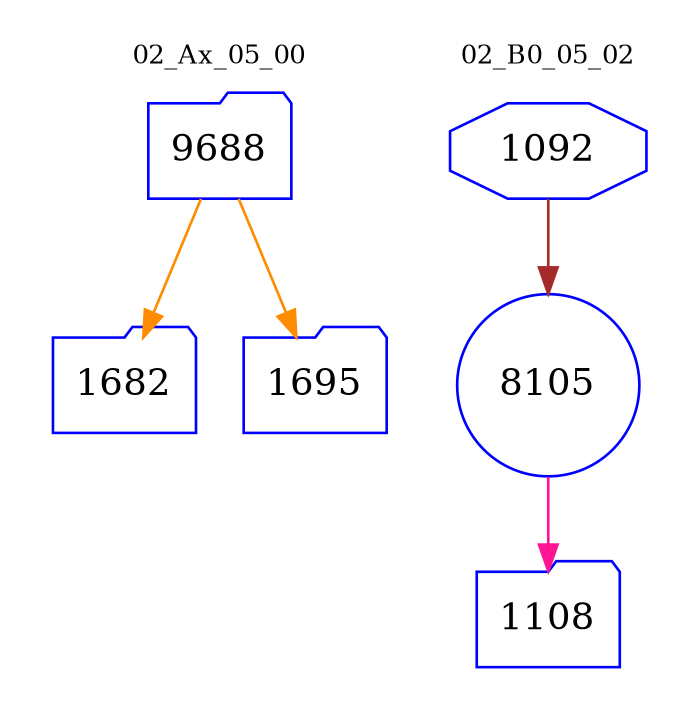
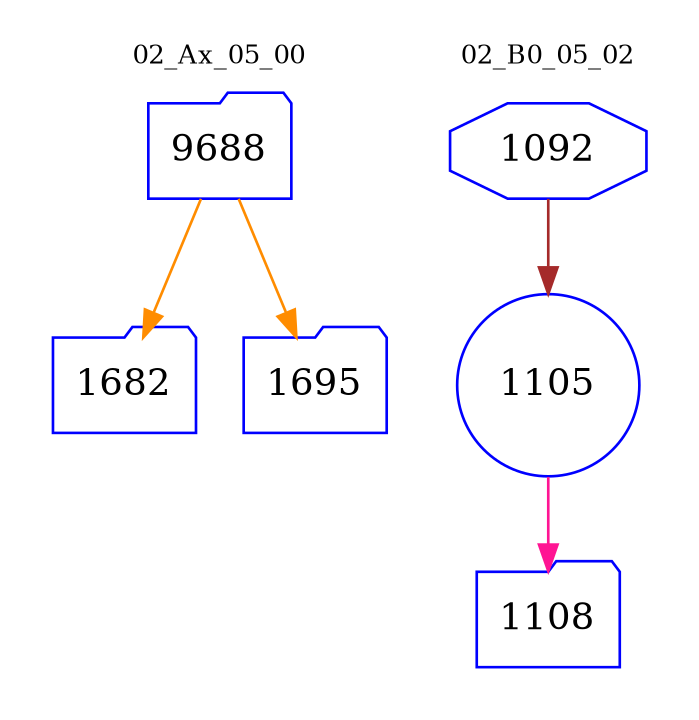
(548, 385) -> (548, 385)
